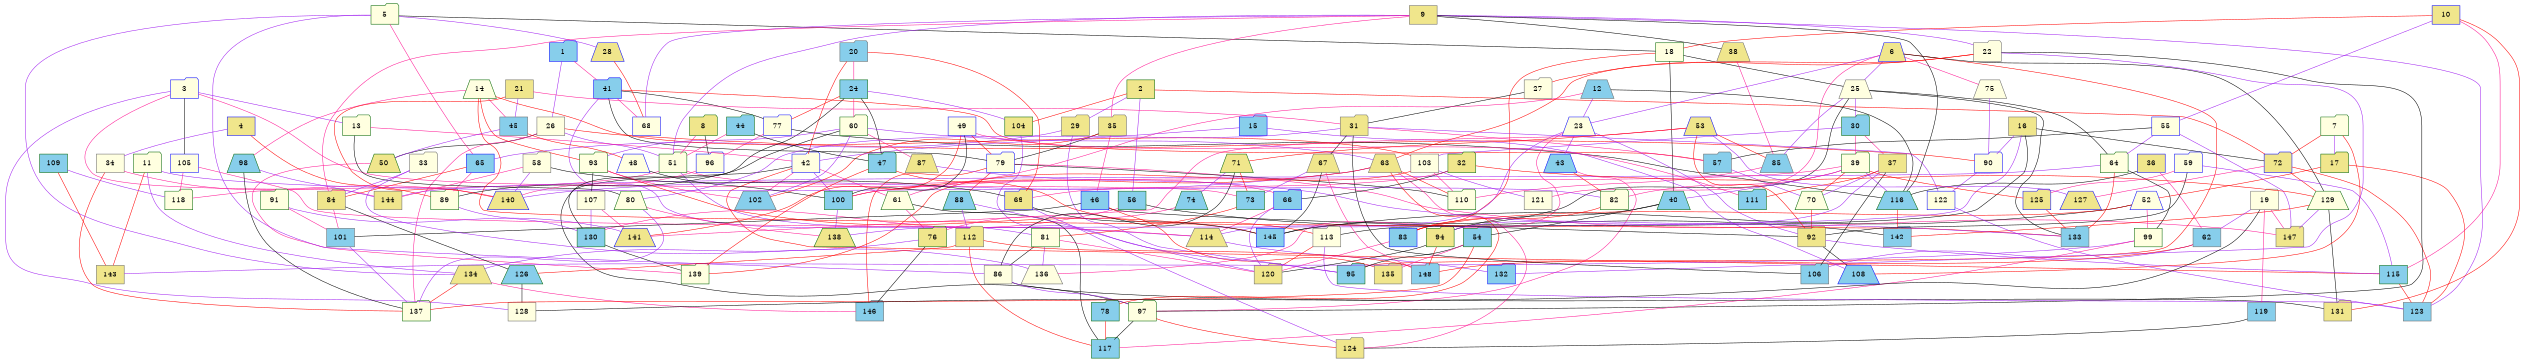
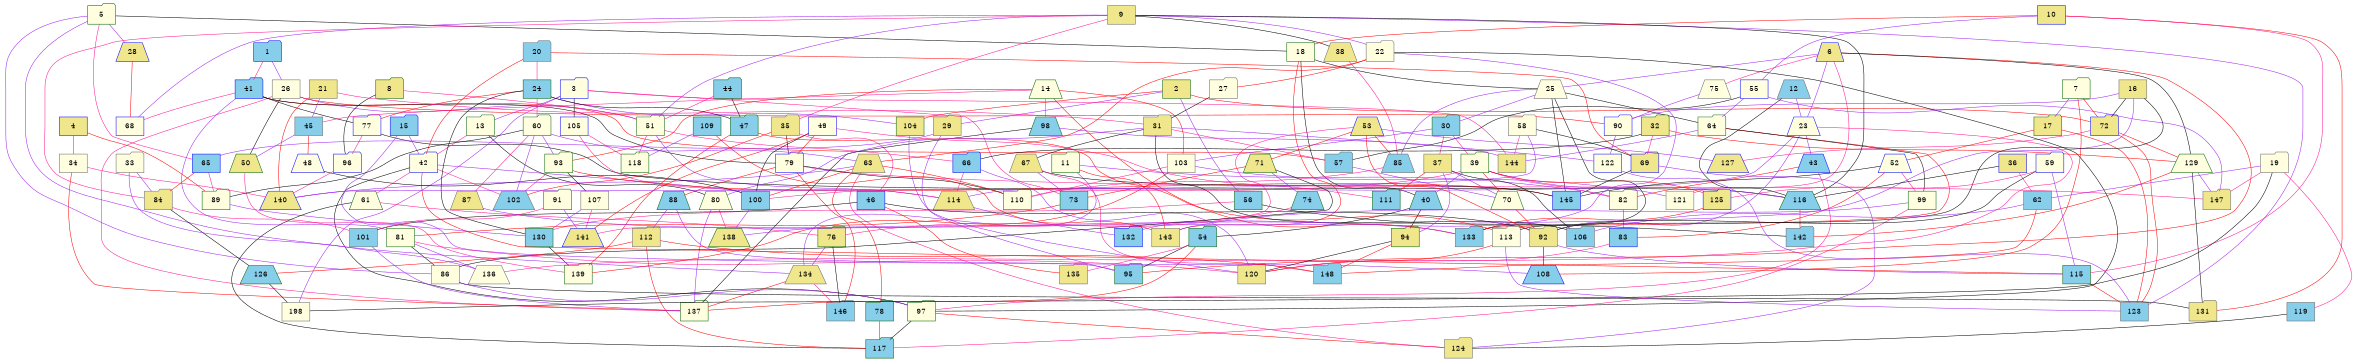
(1509, 113) -> (1340, 206)
(1225, 119) -> none
(522, 312) -> (296, 312)
